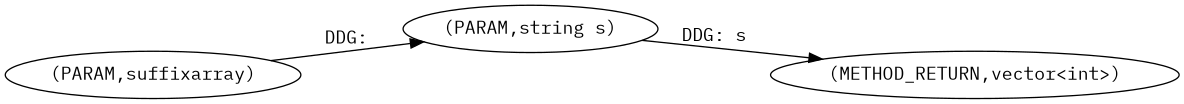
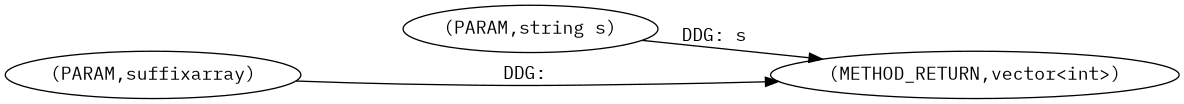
(340, 52) -> (531, 85)
